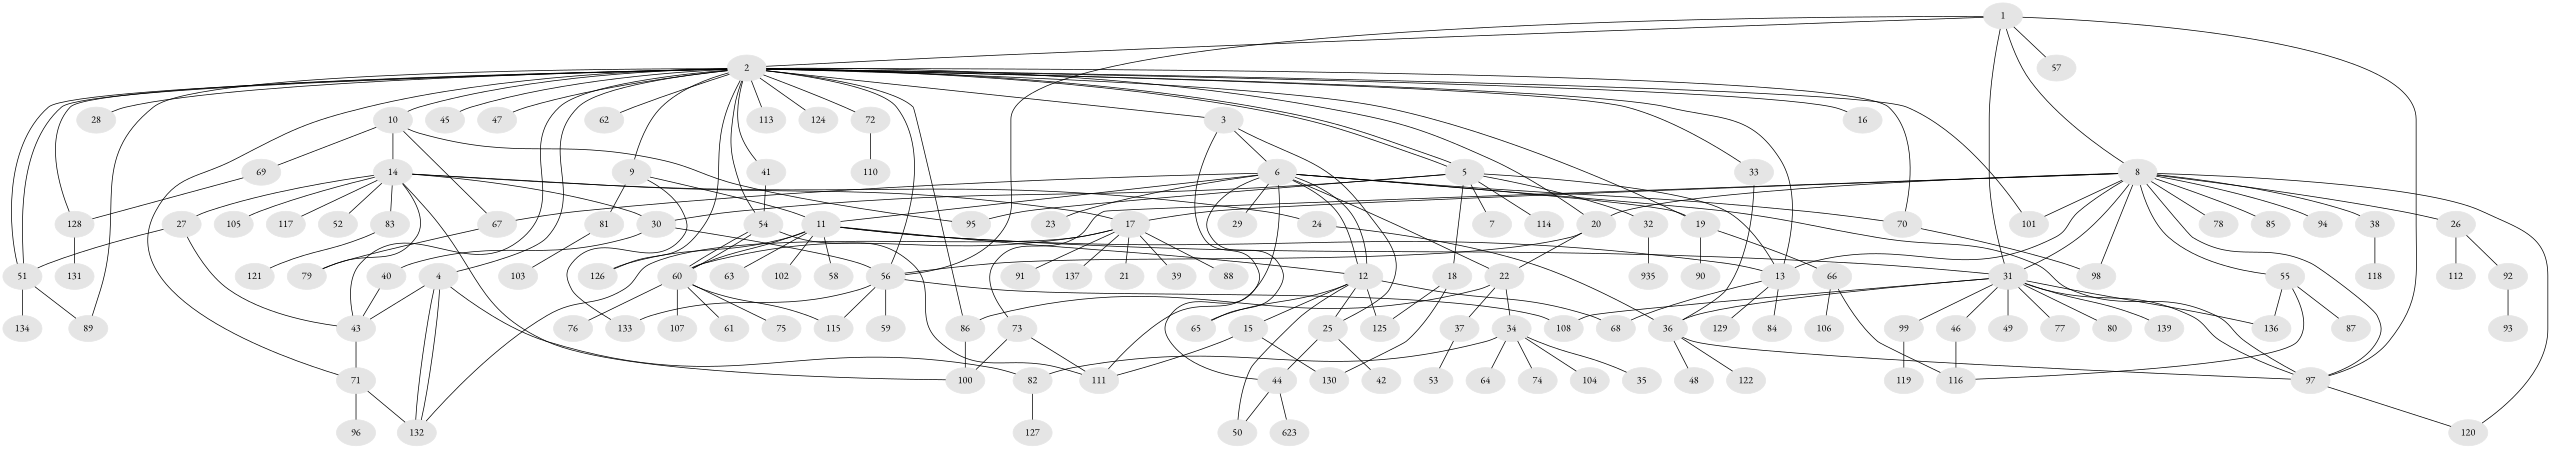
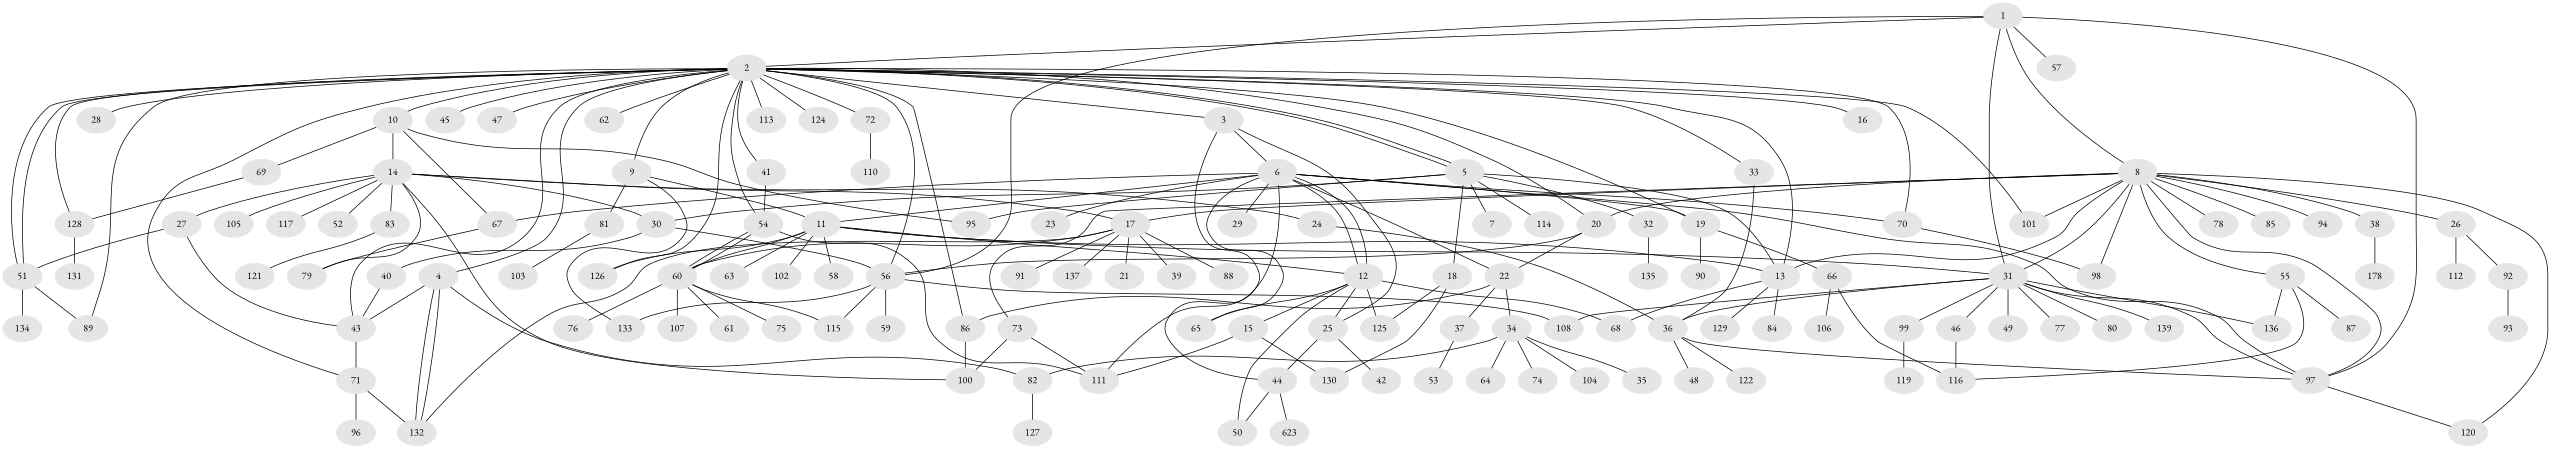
(1648, 276) -> (1648, 276)
(2375, 276) -> (2375, 276)
